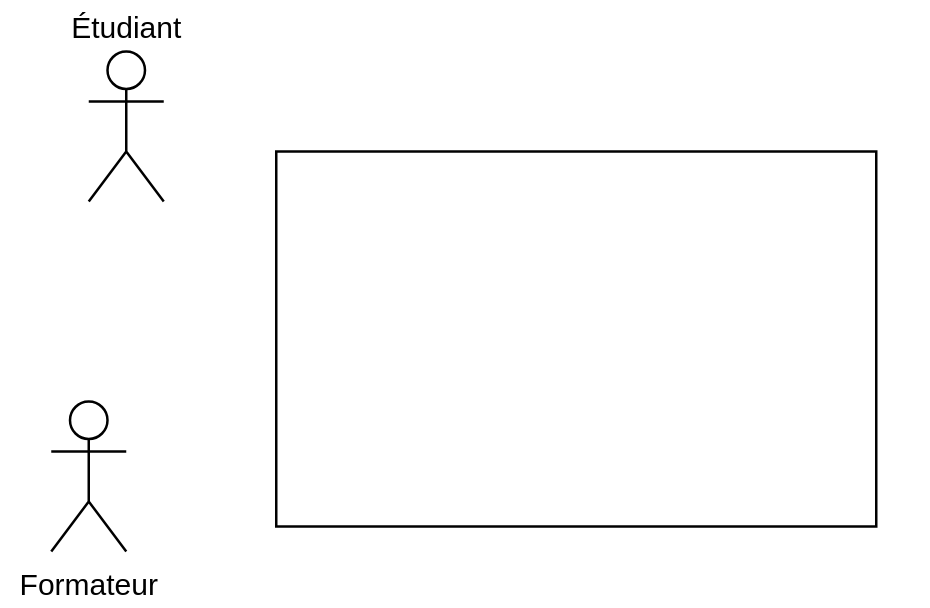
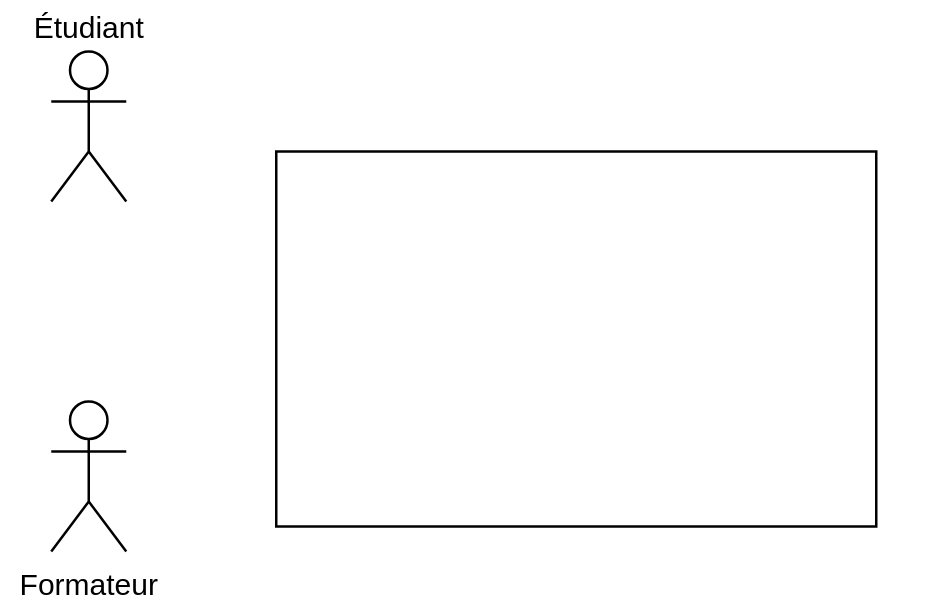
(126, 126) -> (89, 126)
